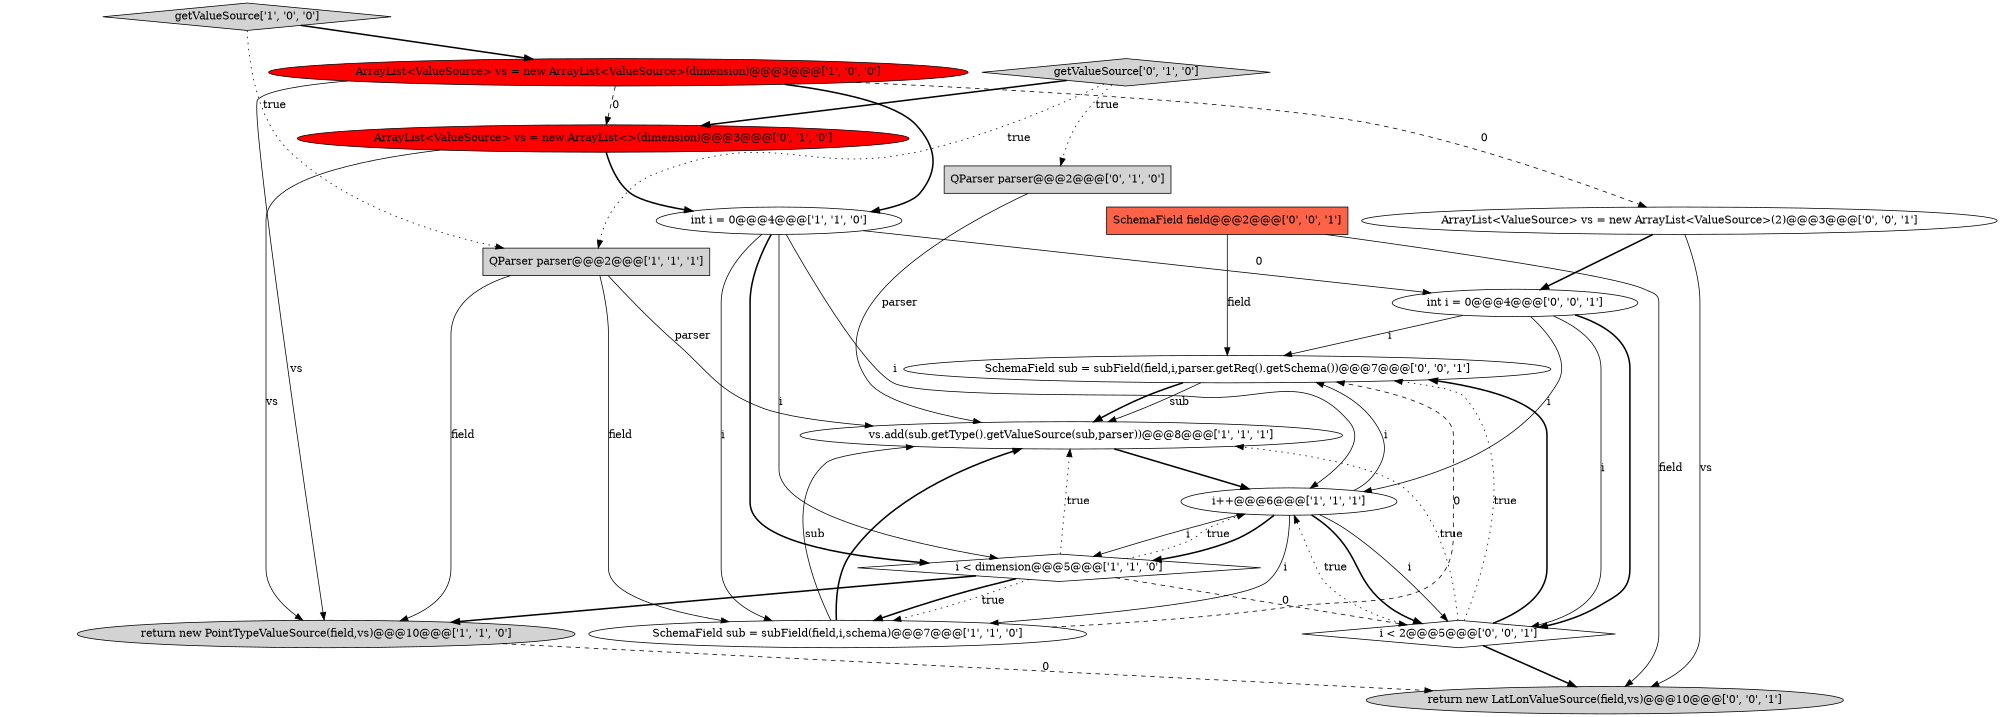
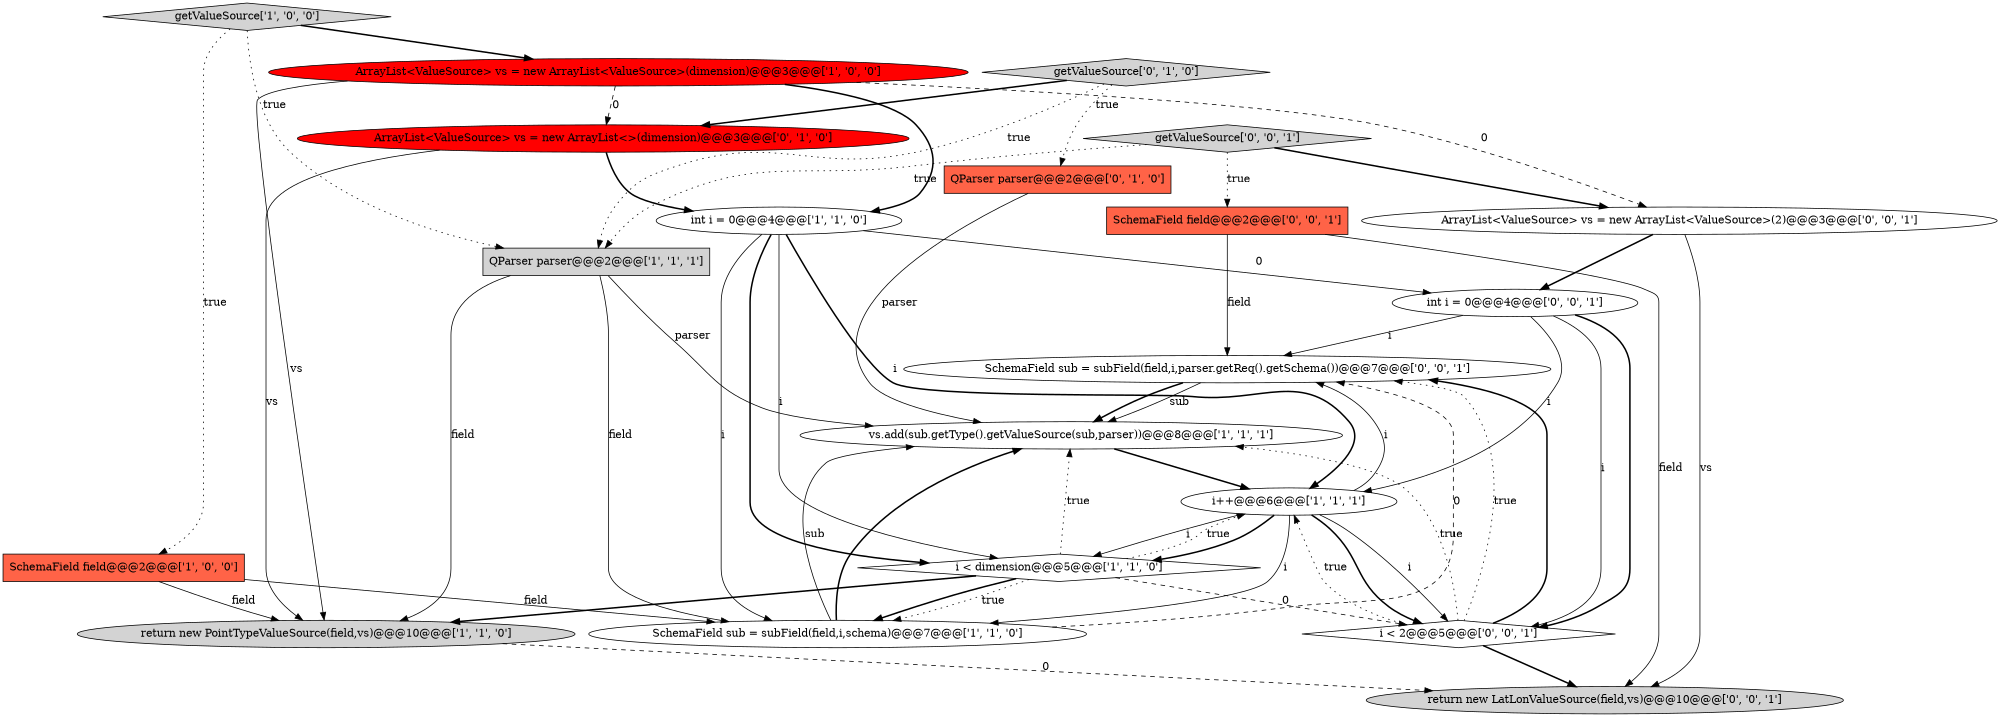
none -> (1227, 139)
(1058, 180) -> (1058, 180)
(1073, 395) -> (1073, 395)
none -> (124, 568)
